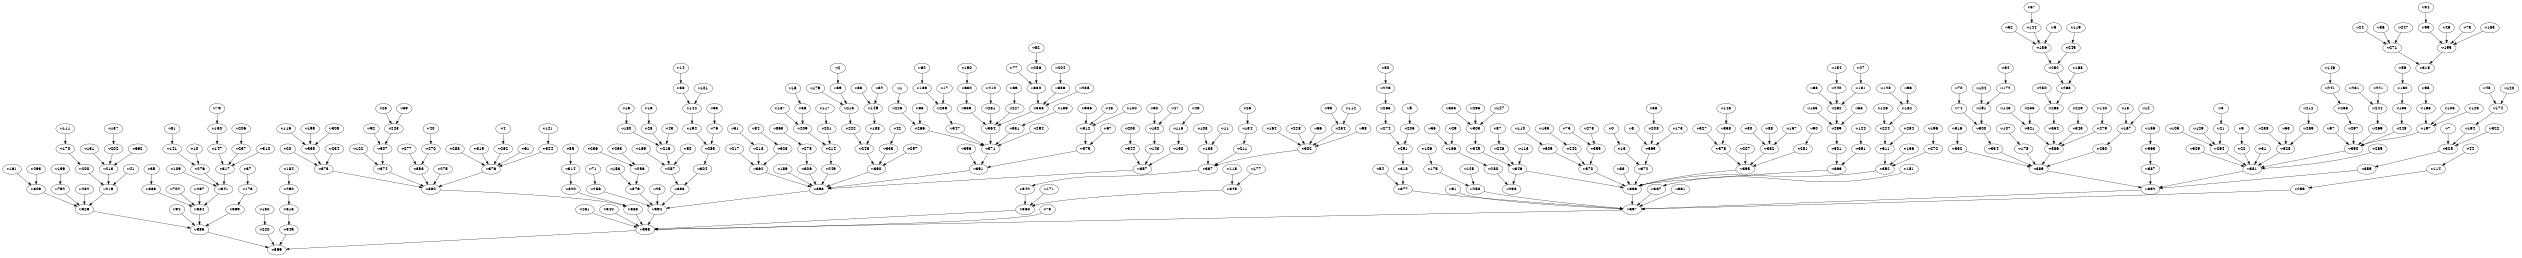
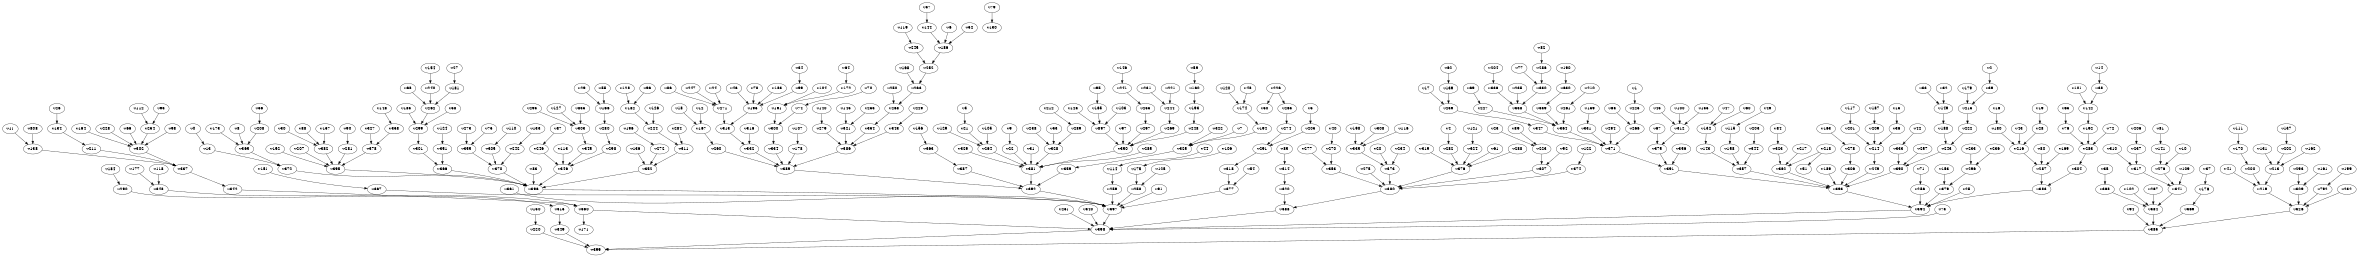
(1386, 77) -> (1271, 97)
(1087, 109) -> (1704, 109)
(803, 117) -> (1887, 138)
(778, 129) -> (1826, 129)
(1203, 129) -> (33, 129)
none -> (2111, 129)
(2426, 129) -> (1101, 129)
none -> (736, 138)
(746, 138) -> (1816, 158)
(138, 149) -> (2311, 149)
(217, 149) -> none
none -> (275, 149)
(383, 158) -> (1467, 179)
(1515, 178) -> (589, 159)
(175, 189) -> (2129, 189)
(1038, 199) -> (584, 218)
